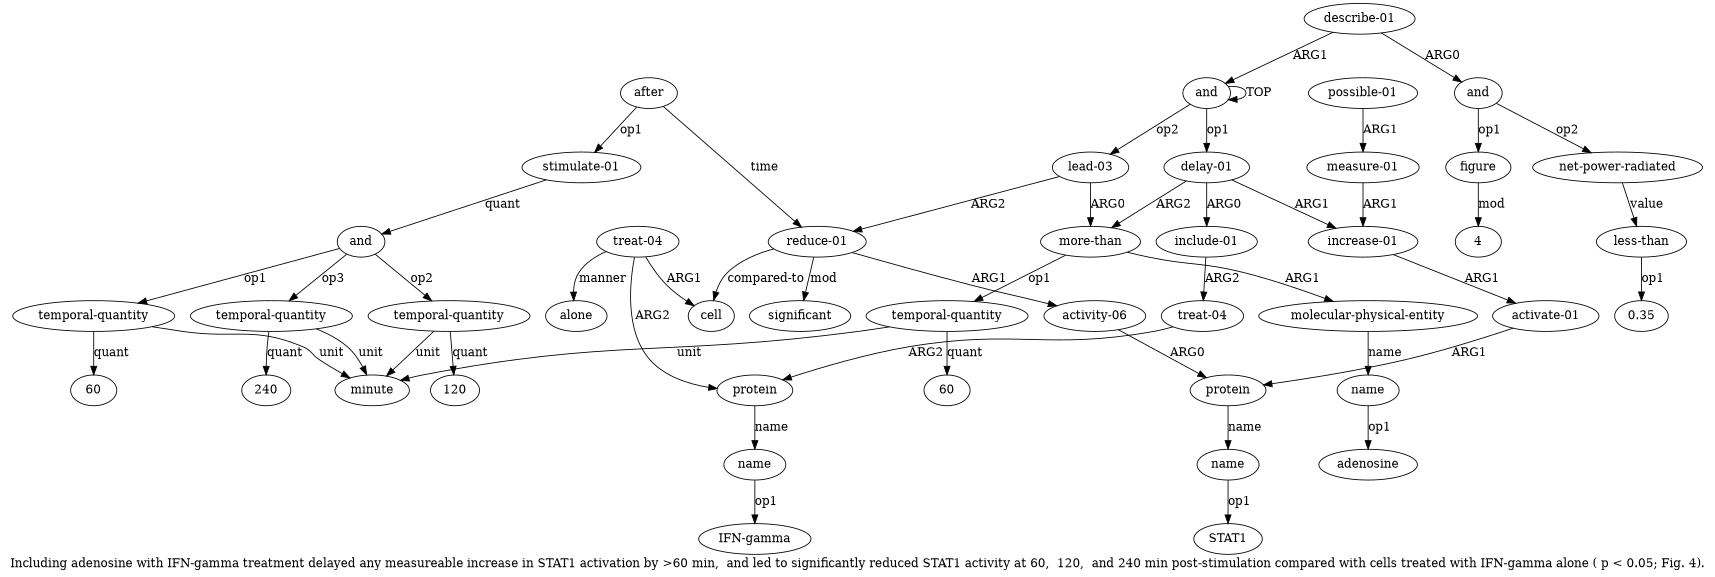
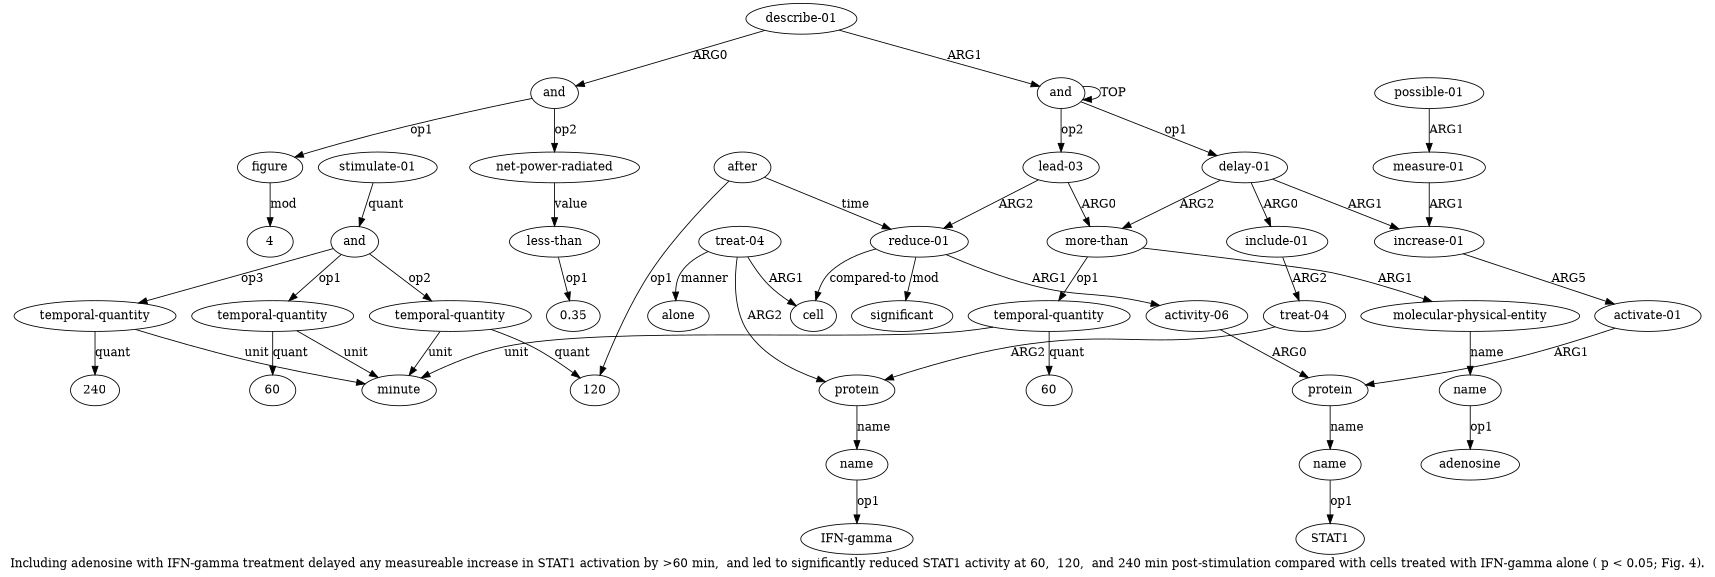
(619, 127) -> (655, 266)
(1482, 279) -> (1569, 279)
